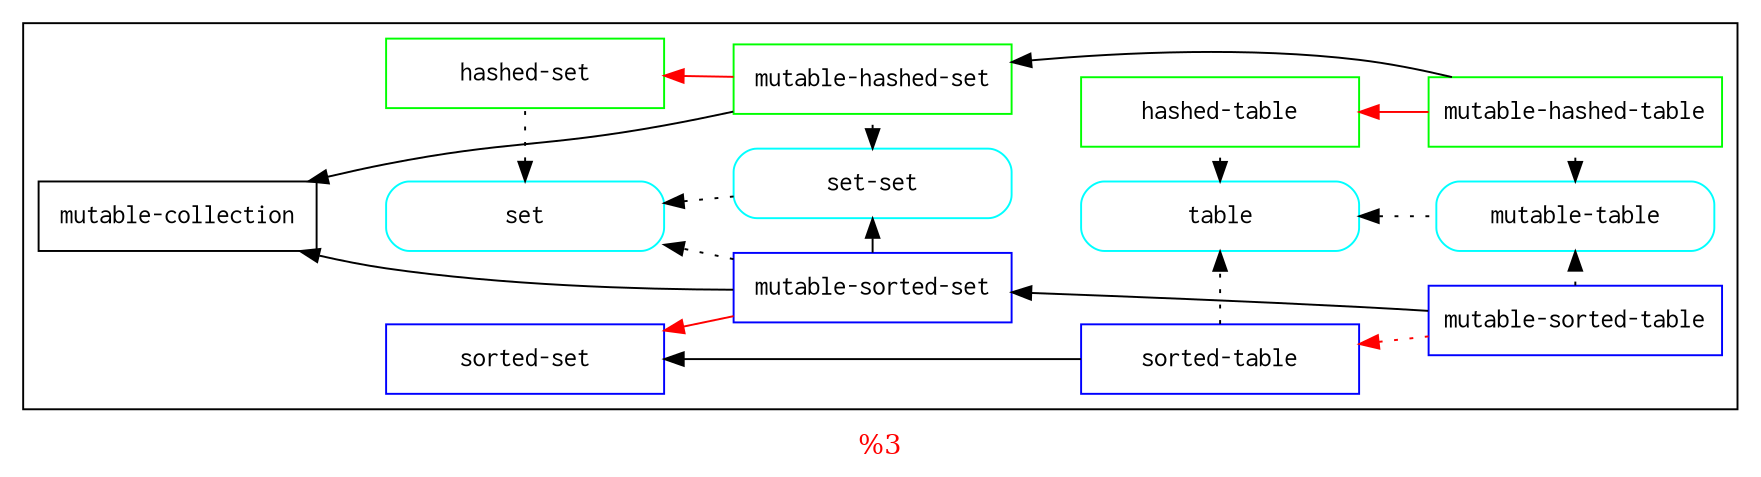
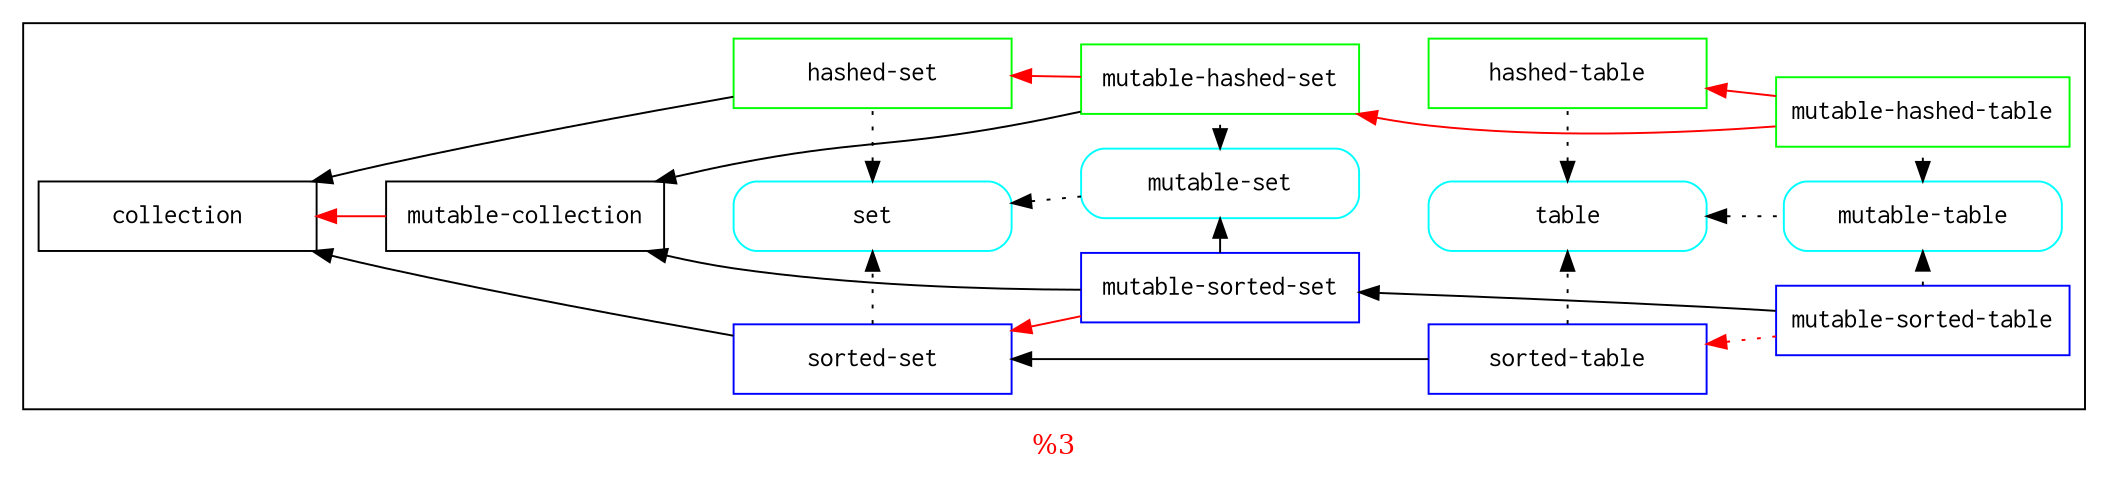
(1242, 52) -> (1586, 133)
(873, 183) -> (1220, 183)
none -> (178, 216)
(709, 254) -> (873, 298)
